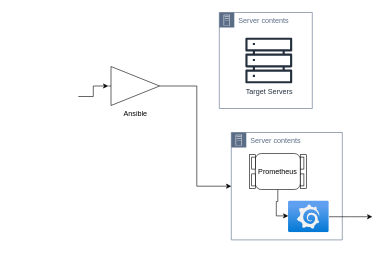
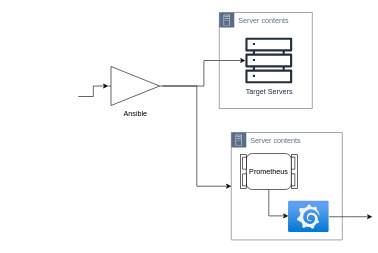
none -> (221, 60)
(278, 171) -> (269, 171)
